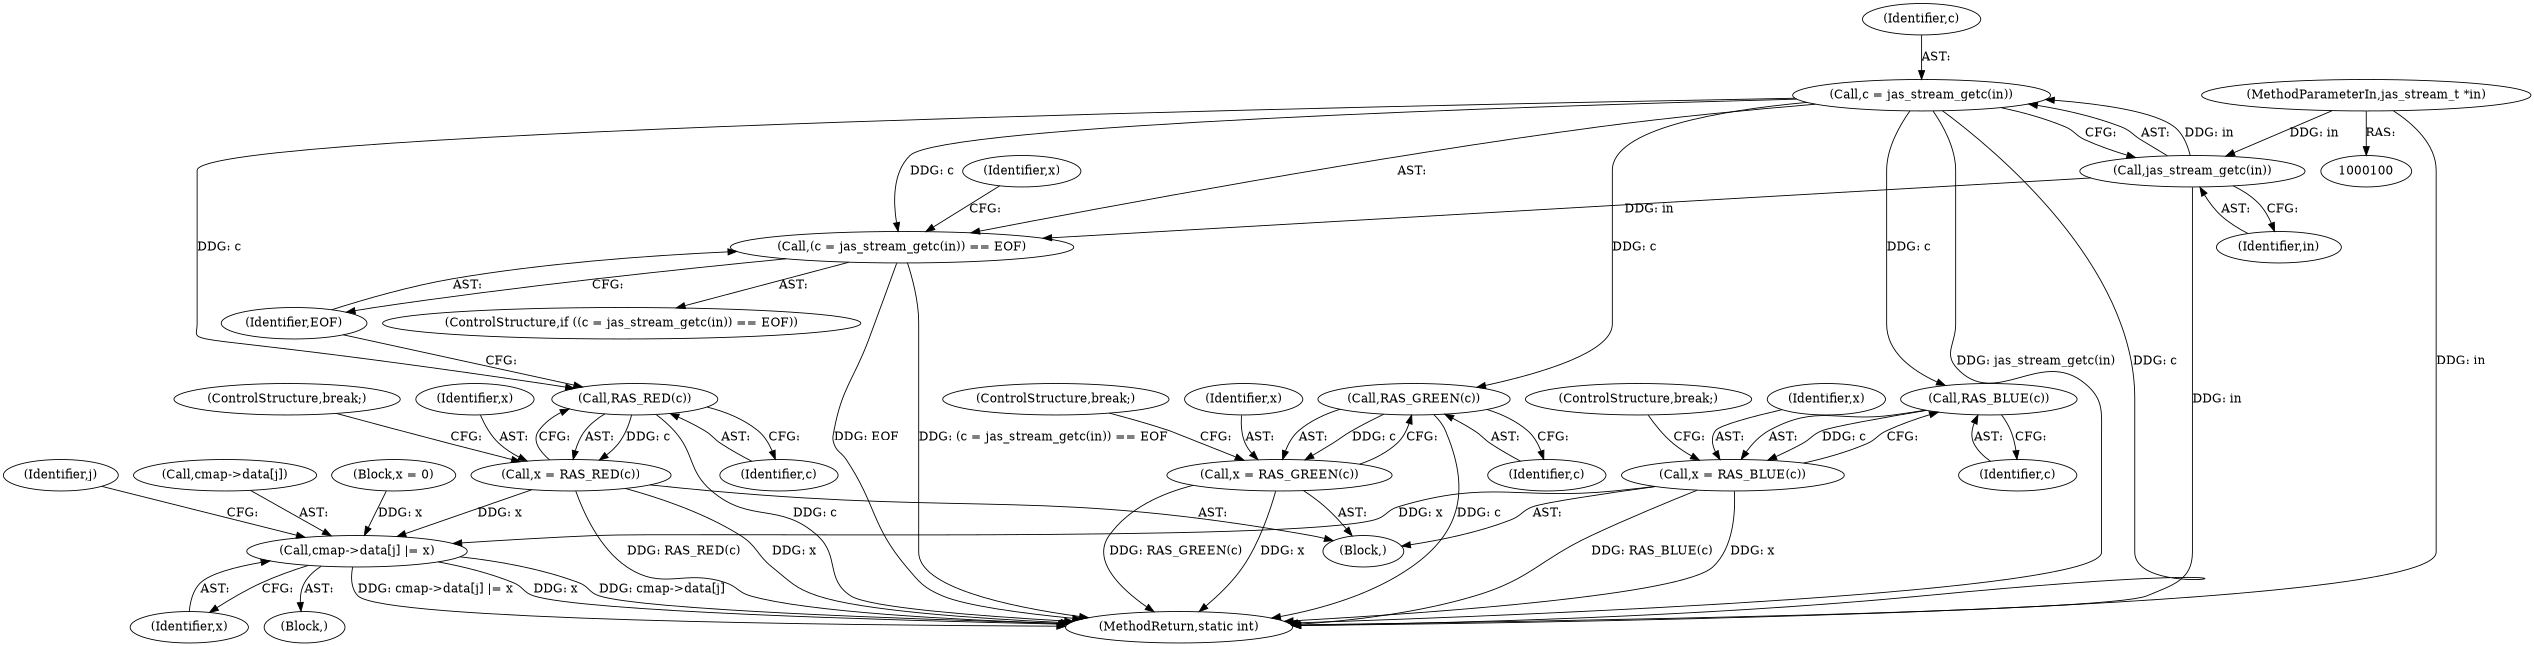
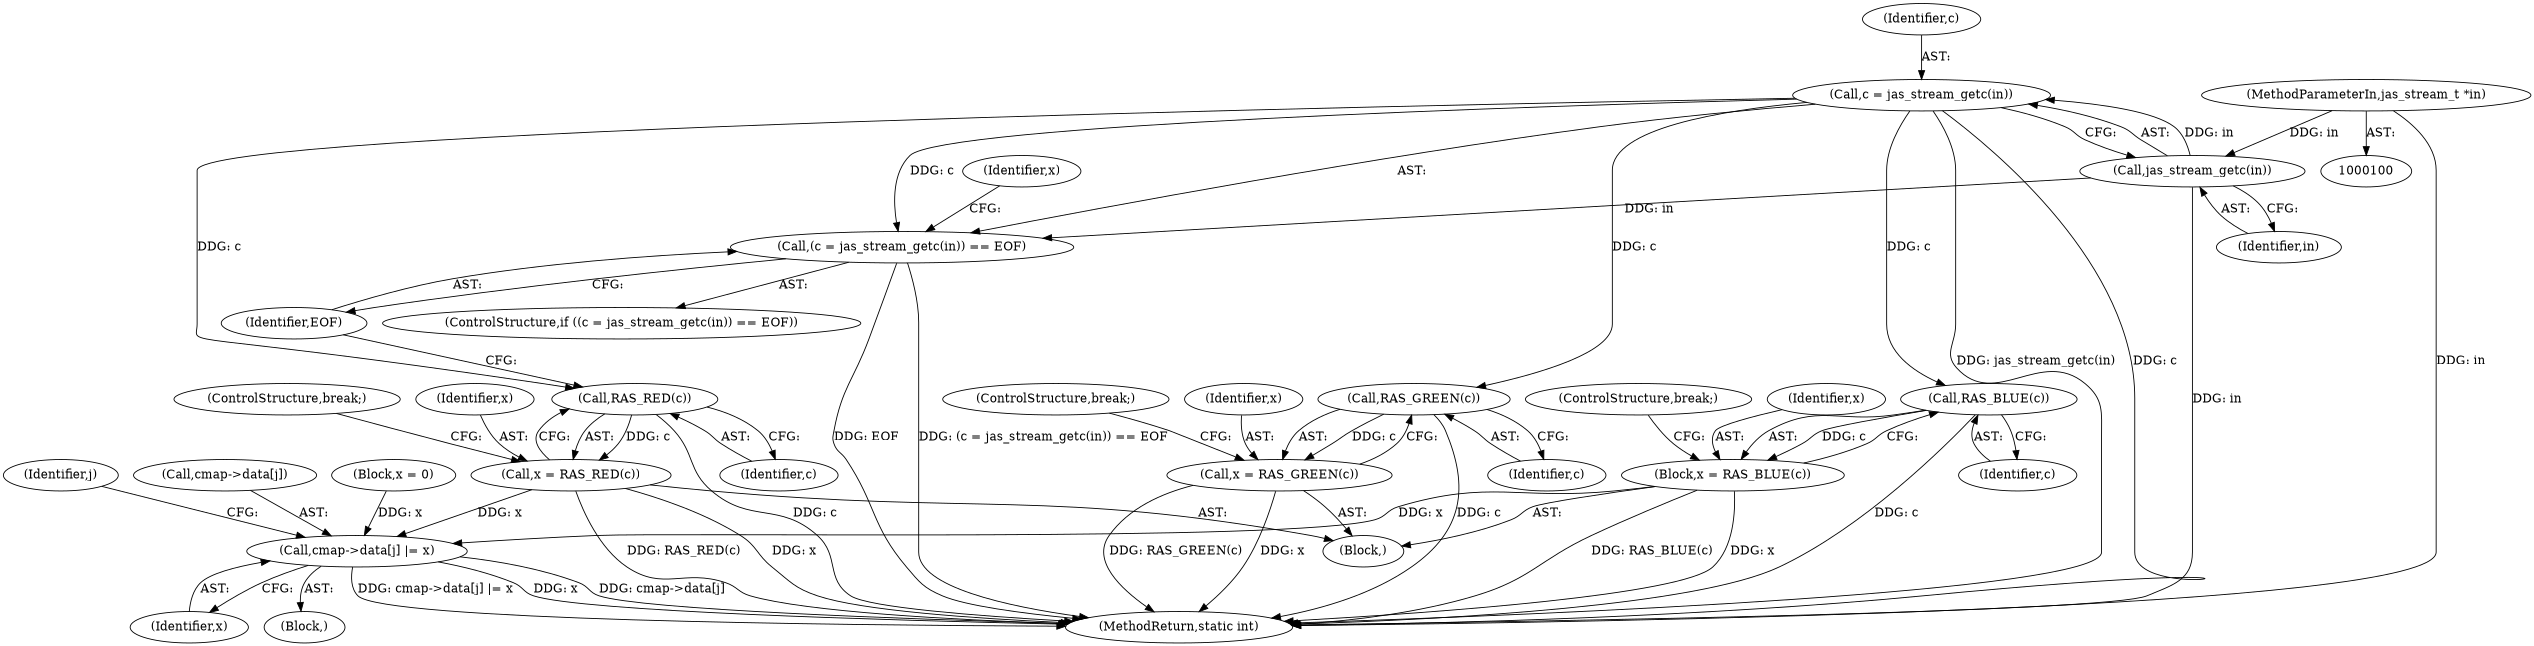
(2383, 133) -> (2383, 133)
(1733, 475) -> (1733, 475)
none -> (1665, 596)
